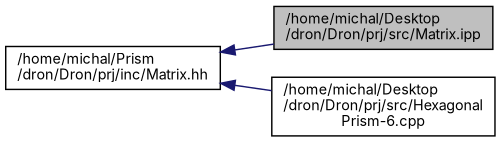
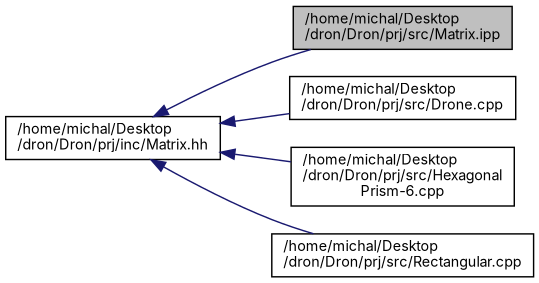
(113, 68) -> (113, 138)
none -> (403, 98)
none -> (403, 255)
